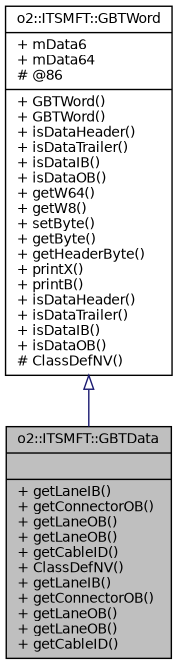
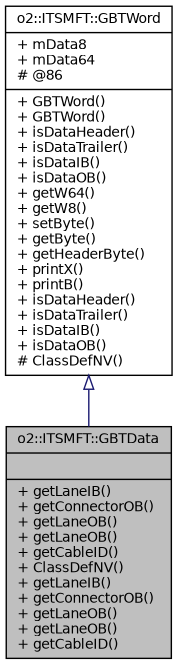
(52, 45) -> (52, 45)
